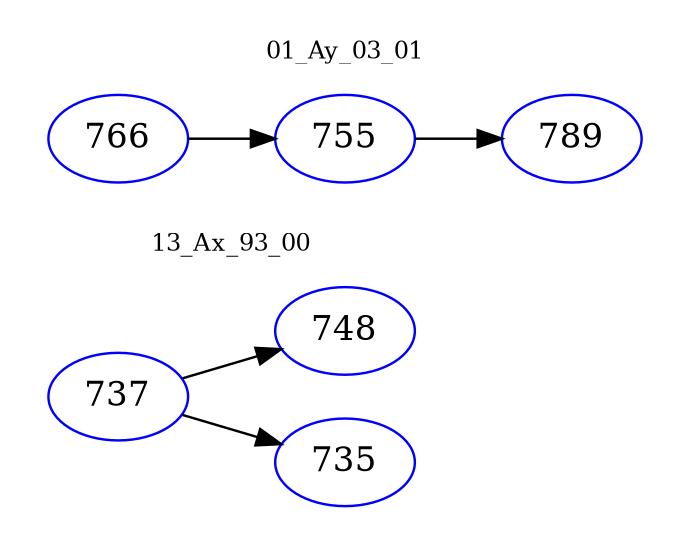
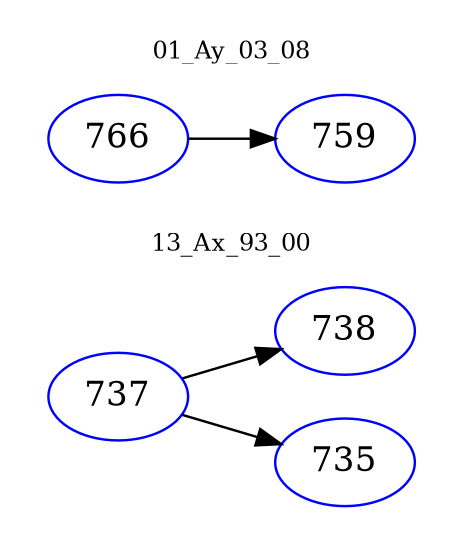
(345, 52) -> (232, 52)
(345, 139) -> (345, 139)
(572, 139) -> none
(345, 331) -> (345, 331)
